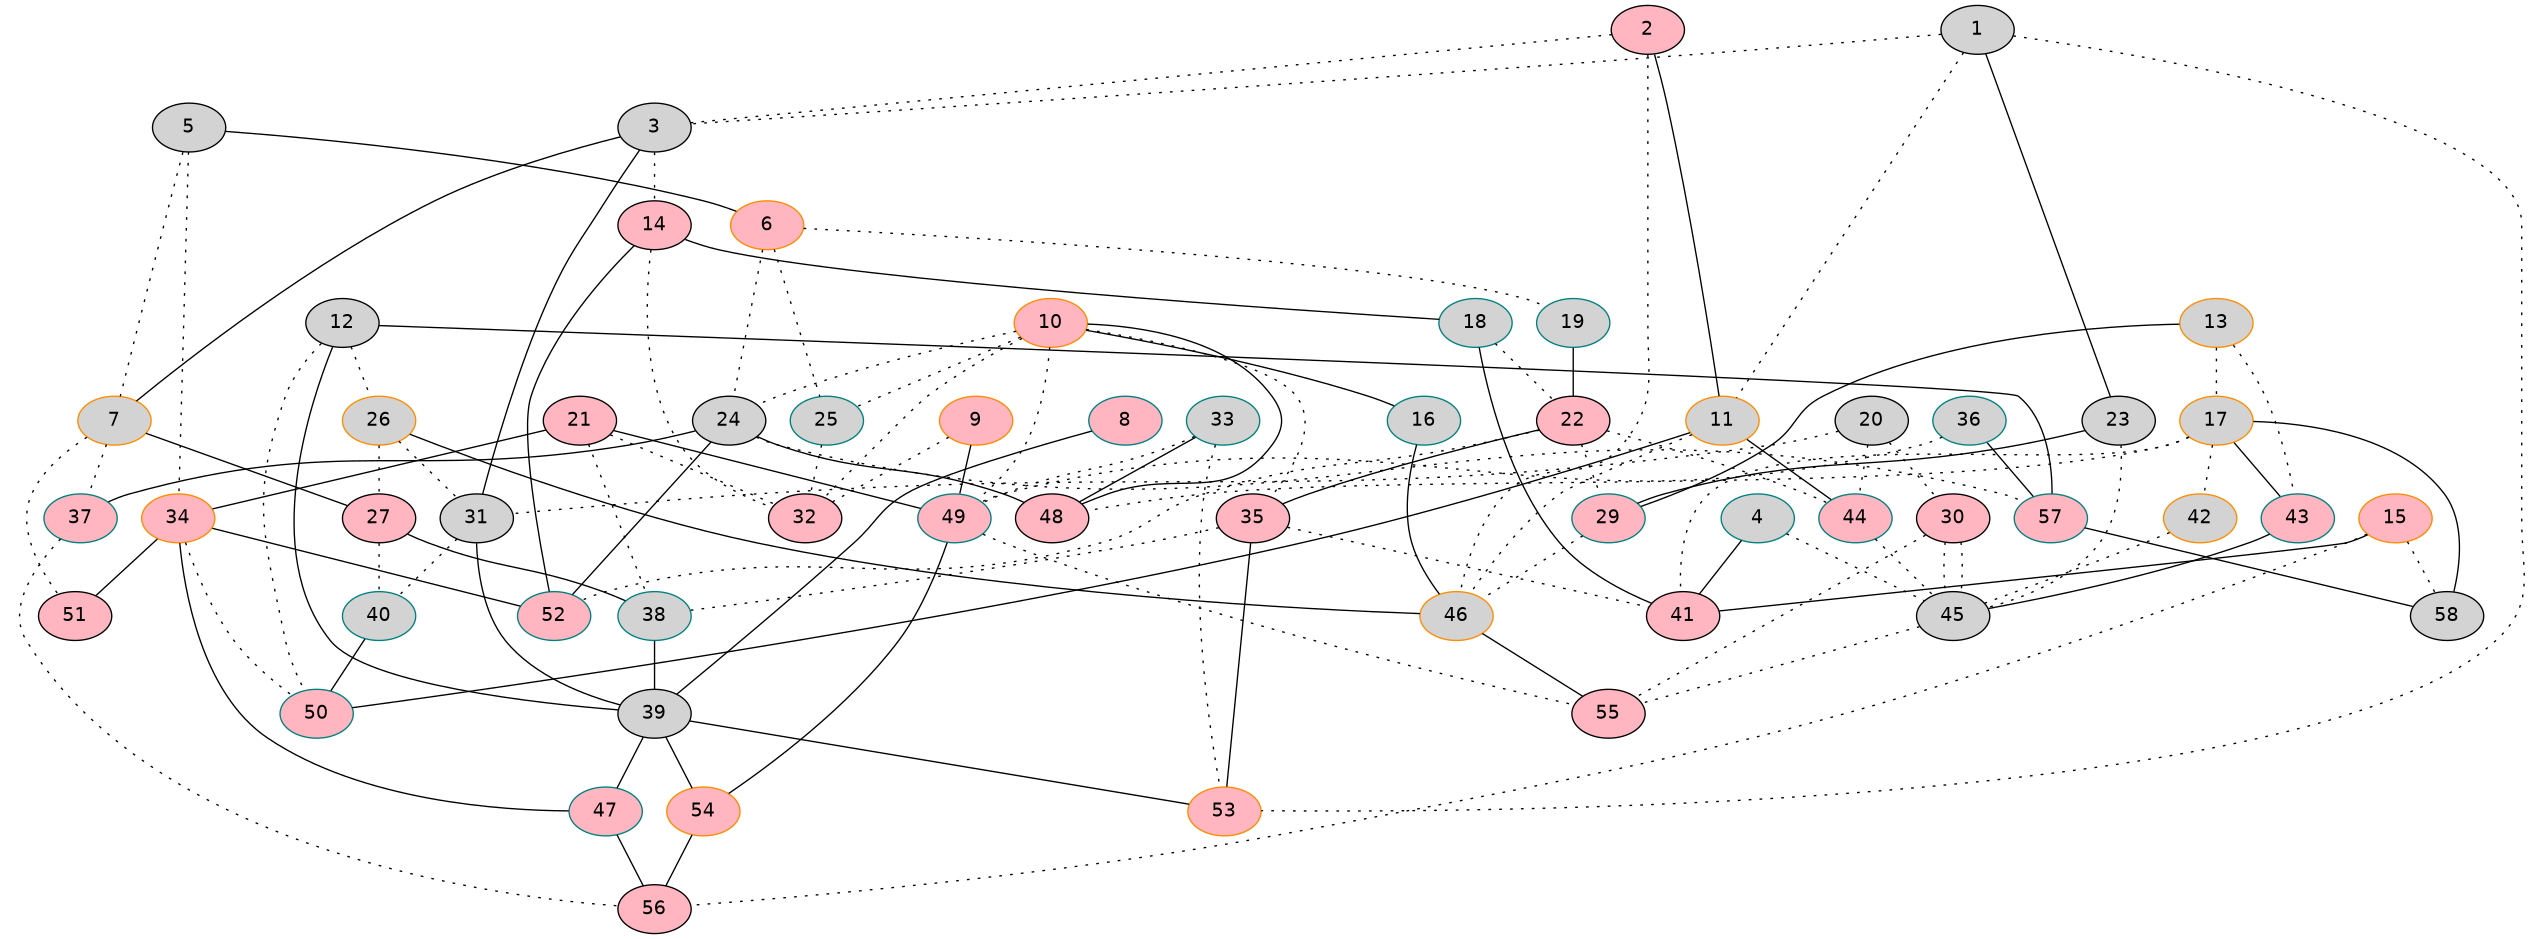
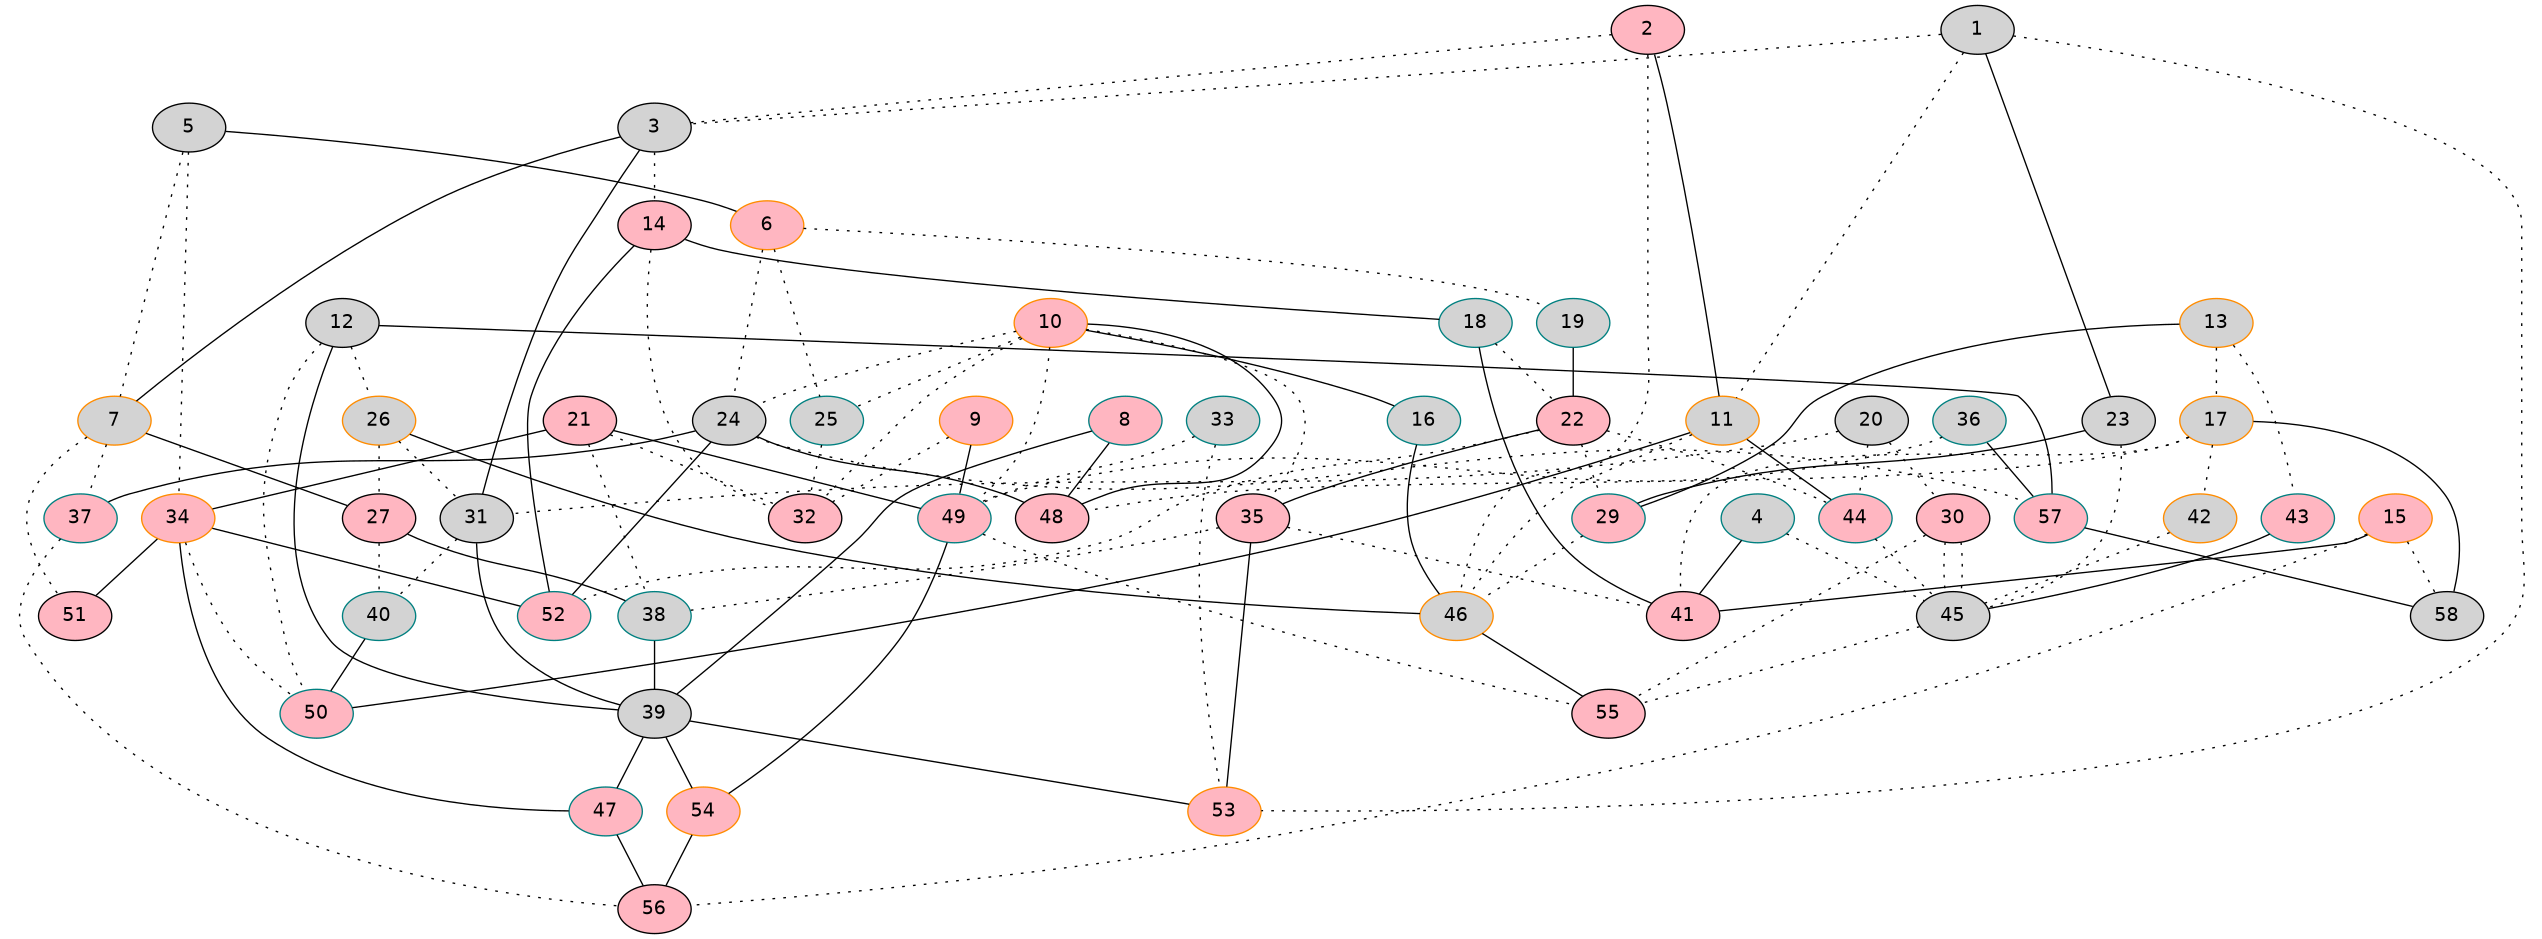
(1138, 470) -> (1097, 459)
(2257, 470) -> none
